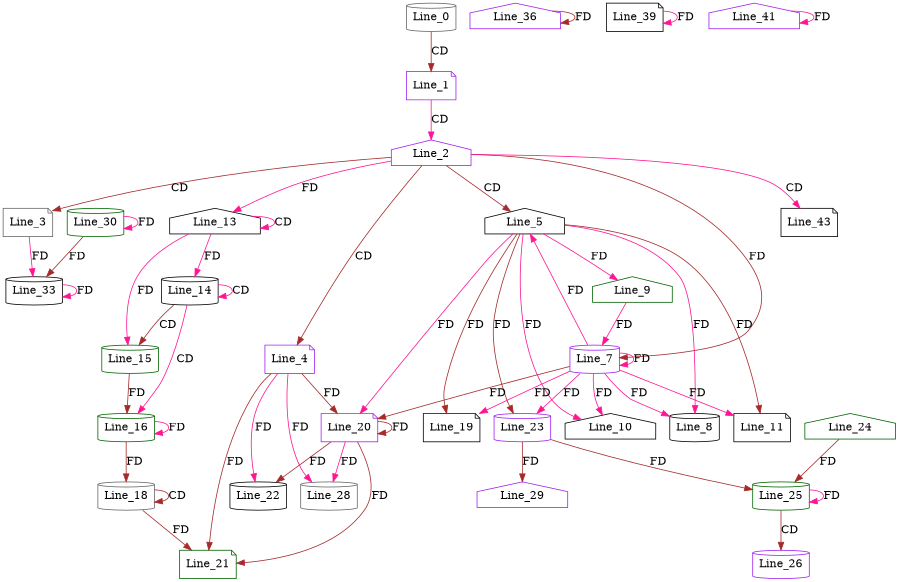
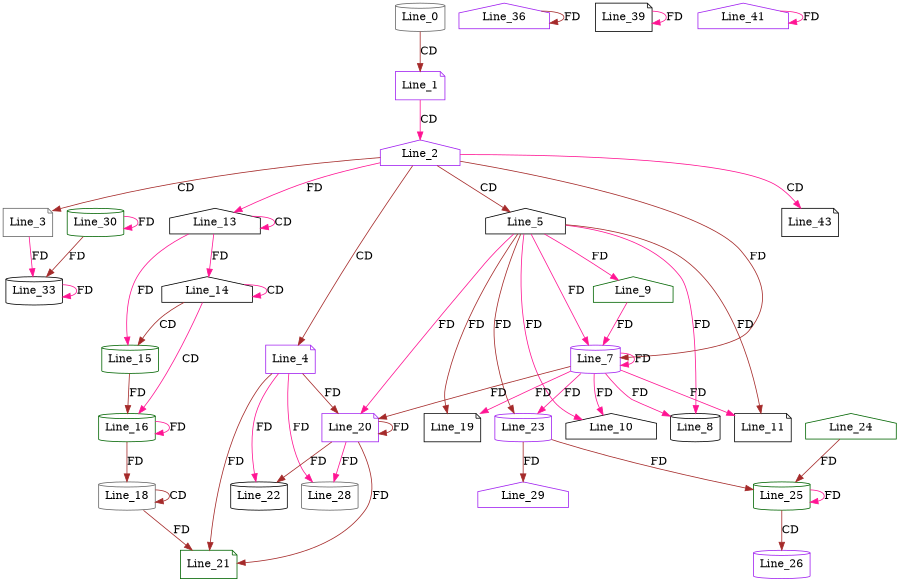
(190, 291) -> (207, 291)
(561, 293) -> (558, 286)
